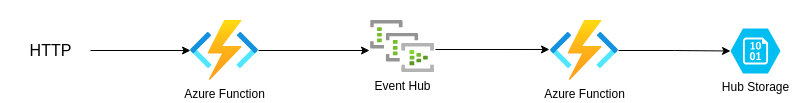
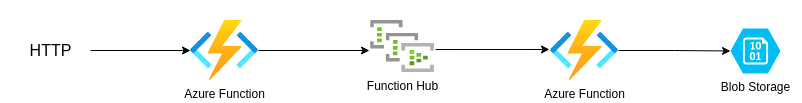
(403, 87) -> (403, 87)
(756, 88) -> (756, 88)
